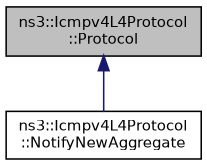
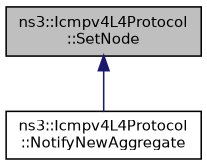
(104, 31) -> (104, 31)
